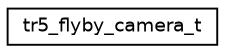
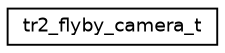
(112, 27) -> (112, 27)
